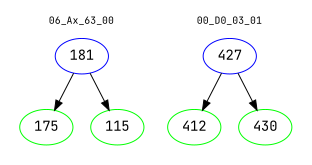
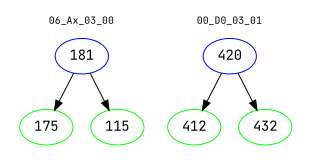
(82, 21) -> (82, 21)
(230, 56) -> (230, 56)
(265, 127) -> (265, 127)
